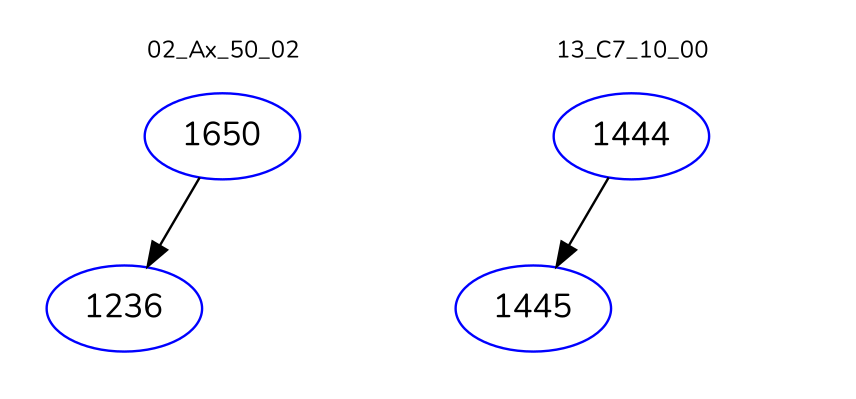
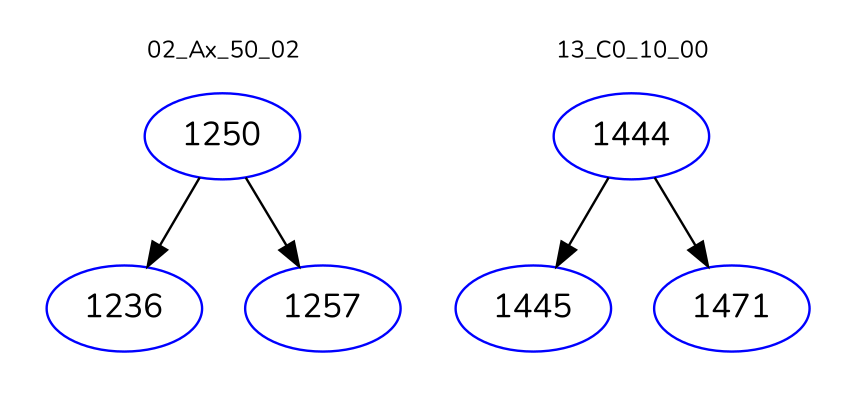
(633, 51) -> (633, 51)
(222, 136) -> (222, 136)
none -> (323, 309)
none -> (732, 309)
